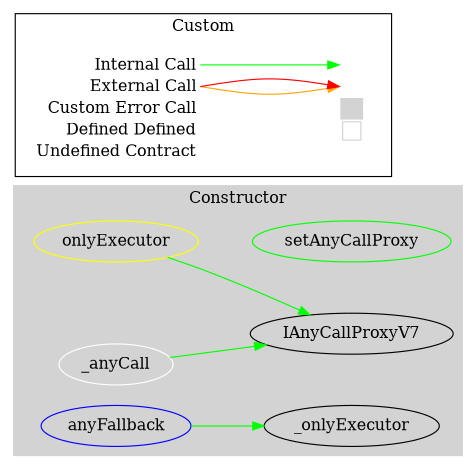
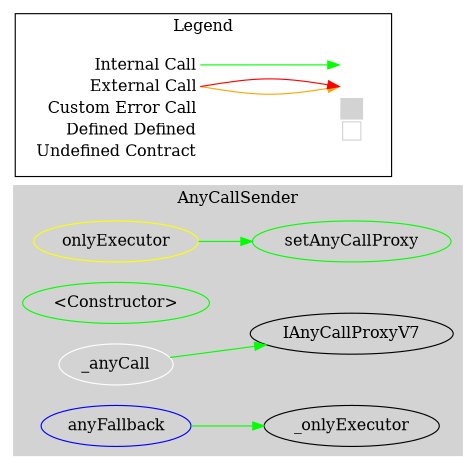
(203, 27) -> (203, 27)
(238, 199) -> (238, 199)
(234, 282) -> (220, 241)
none -> (116, 303)
